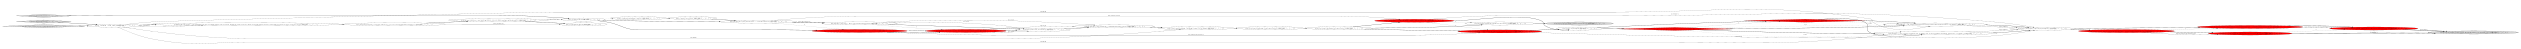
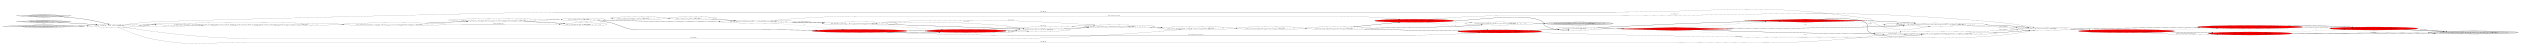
(317, 15) -> (83, 19)
